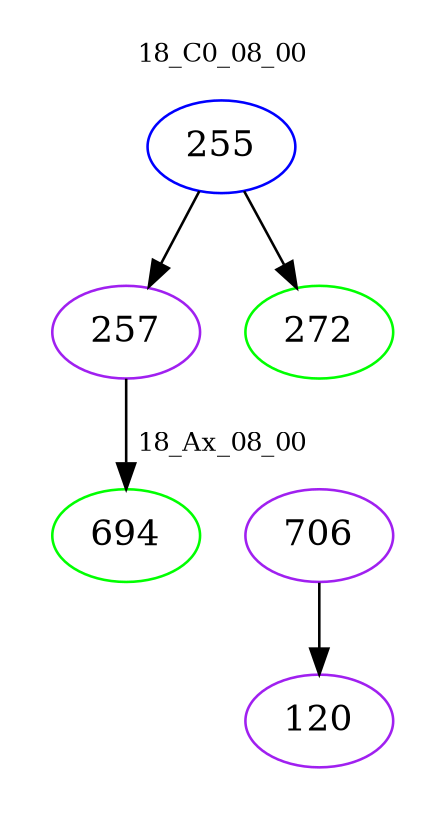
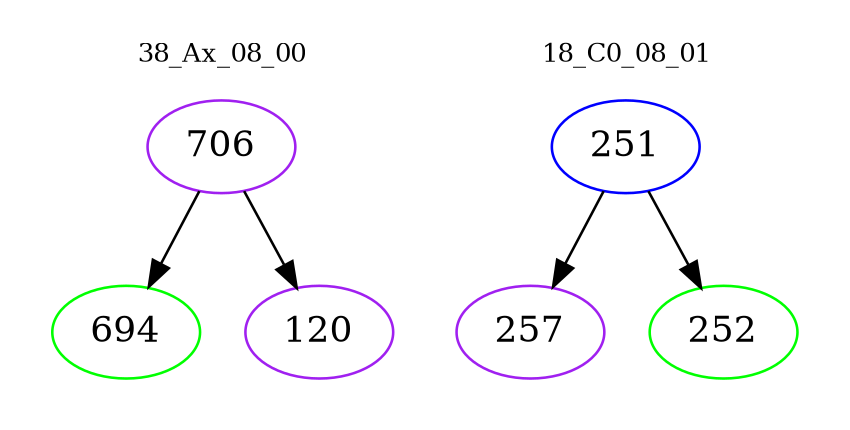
(223, 55) -> (627, 55)
(221, 147) -> (626, 147)
(319, 332) -> (724, 332)
(126, 435) -> (180, 227)
(223, 444) -> (223, 55)
